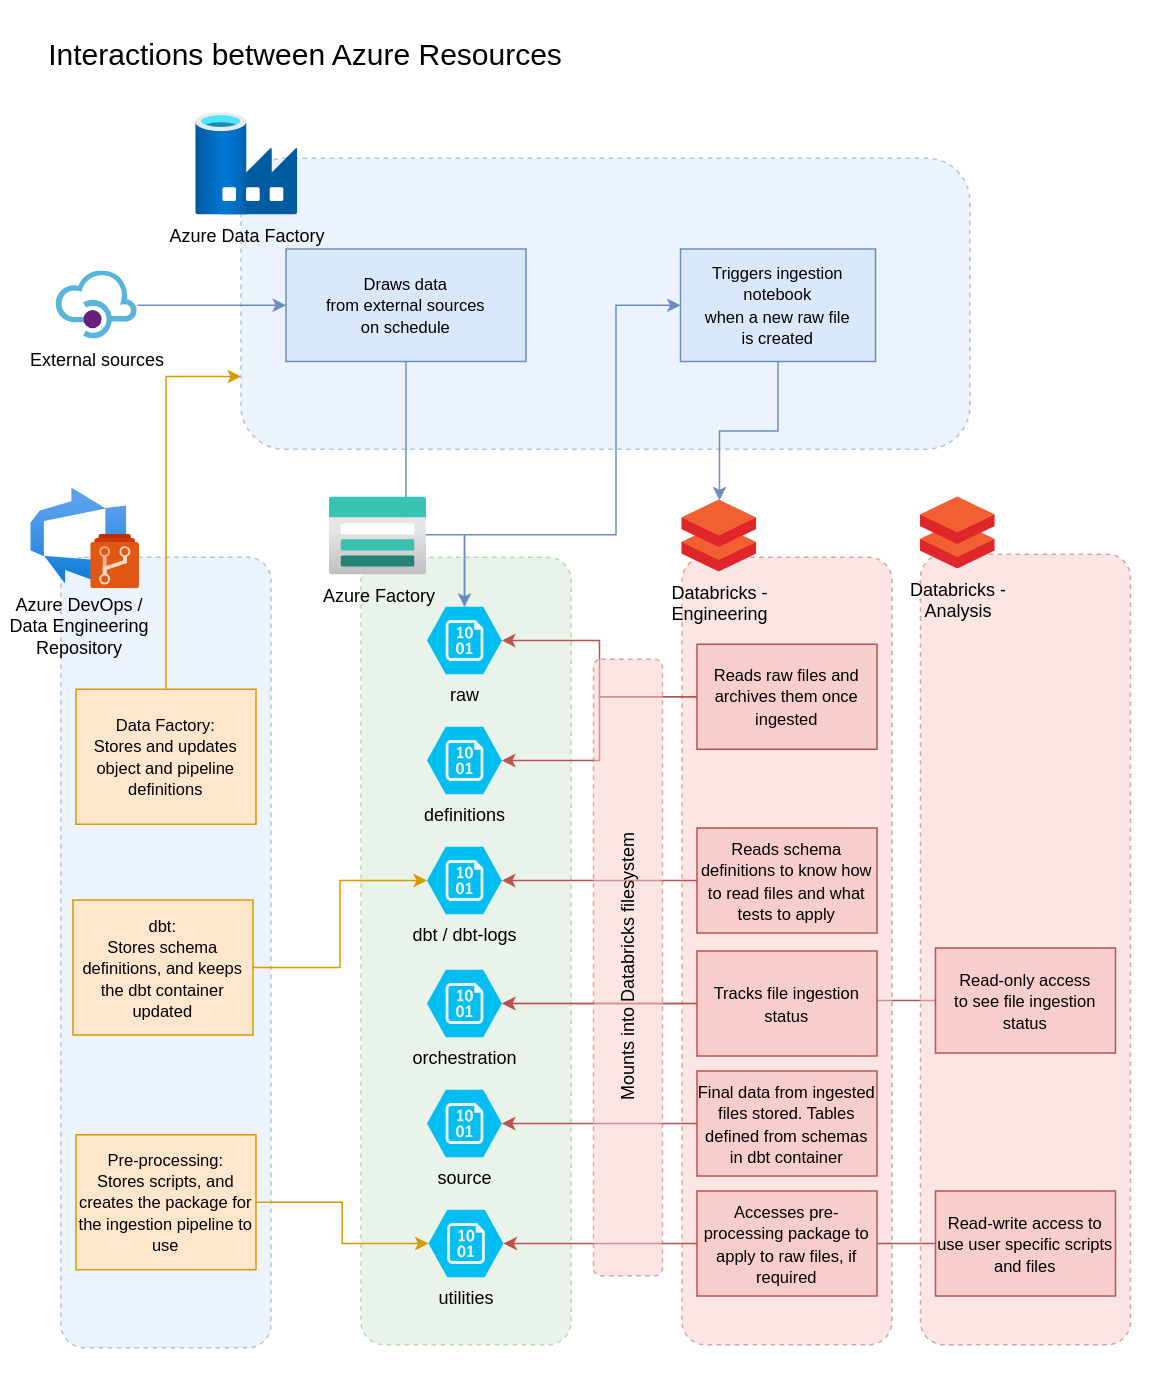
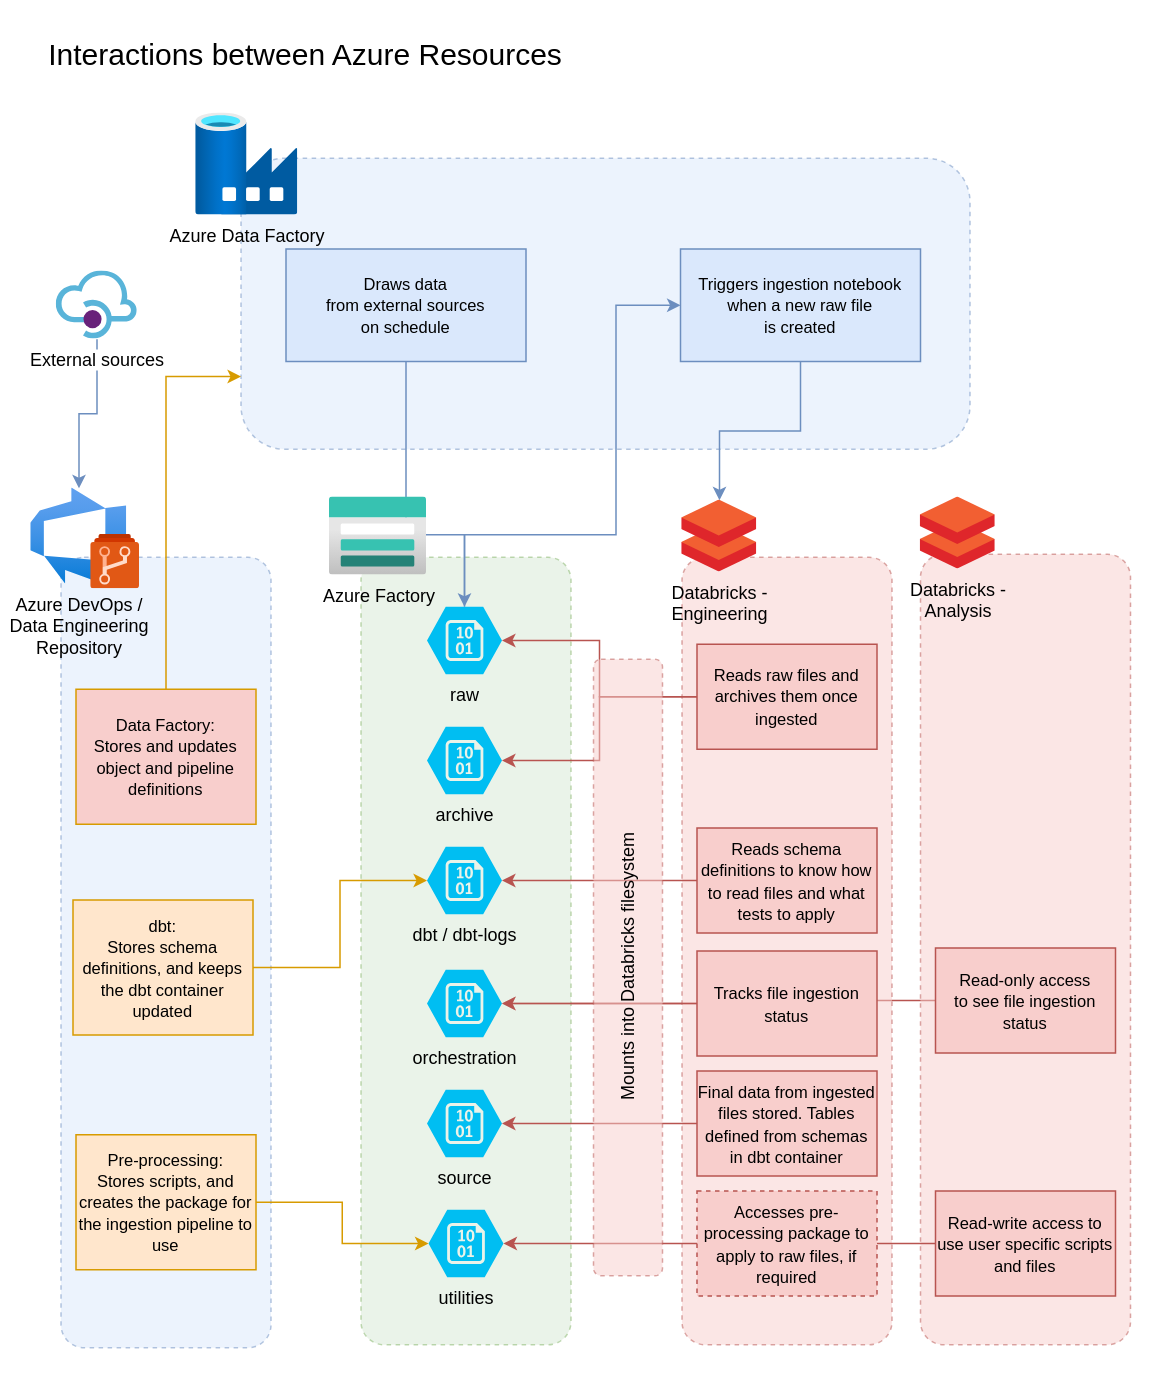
(207, 305) -> (79, 415)
(778, 305) -> (800, 305)
(166, 757) -> (166, 757)
(465, 816) -> (465, 816)
(787, 1244) -> (787, 1244)
